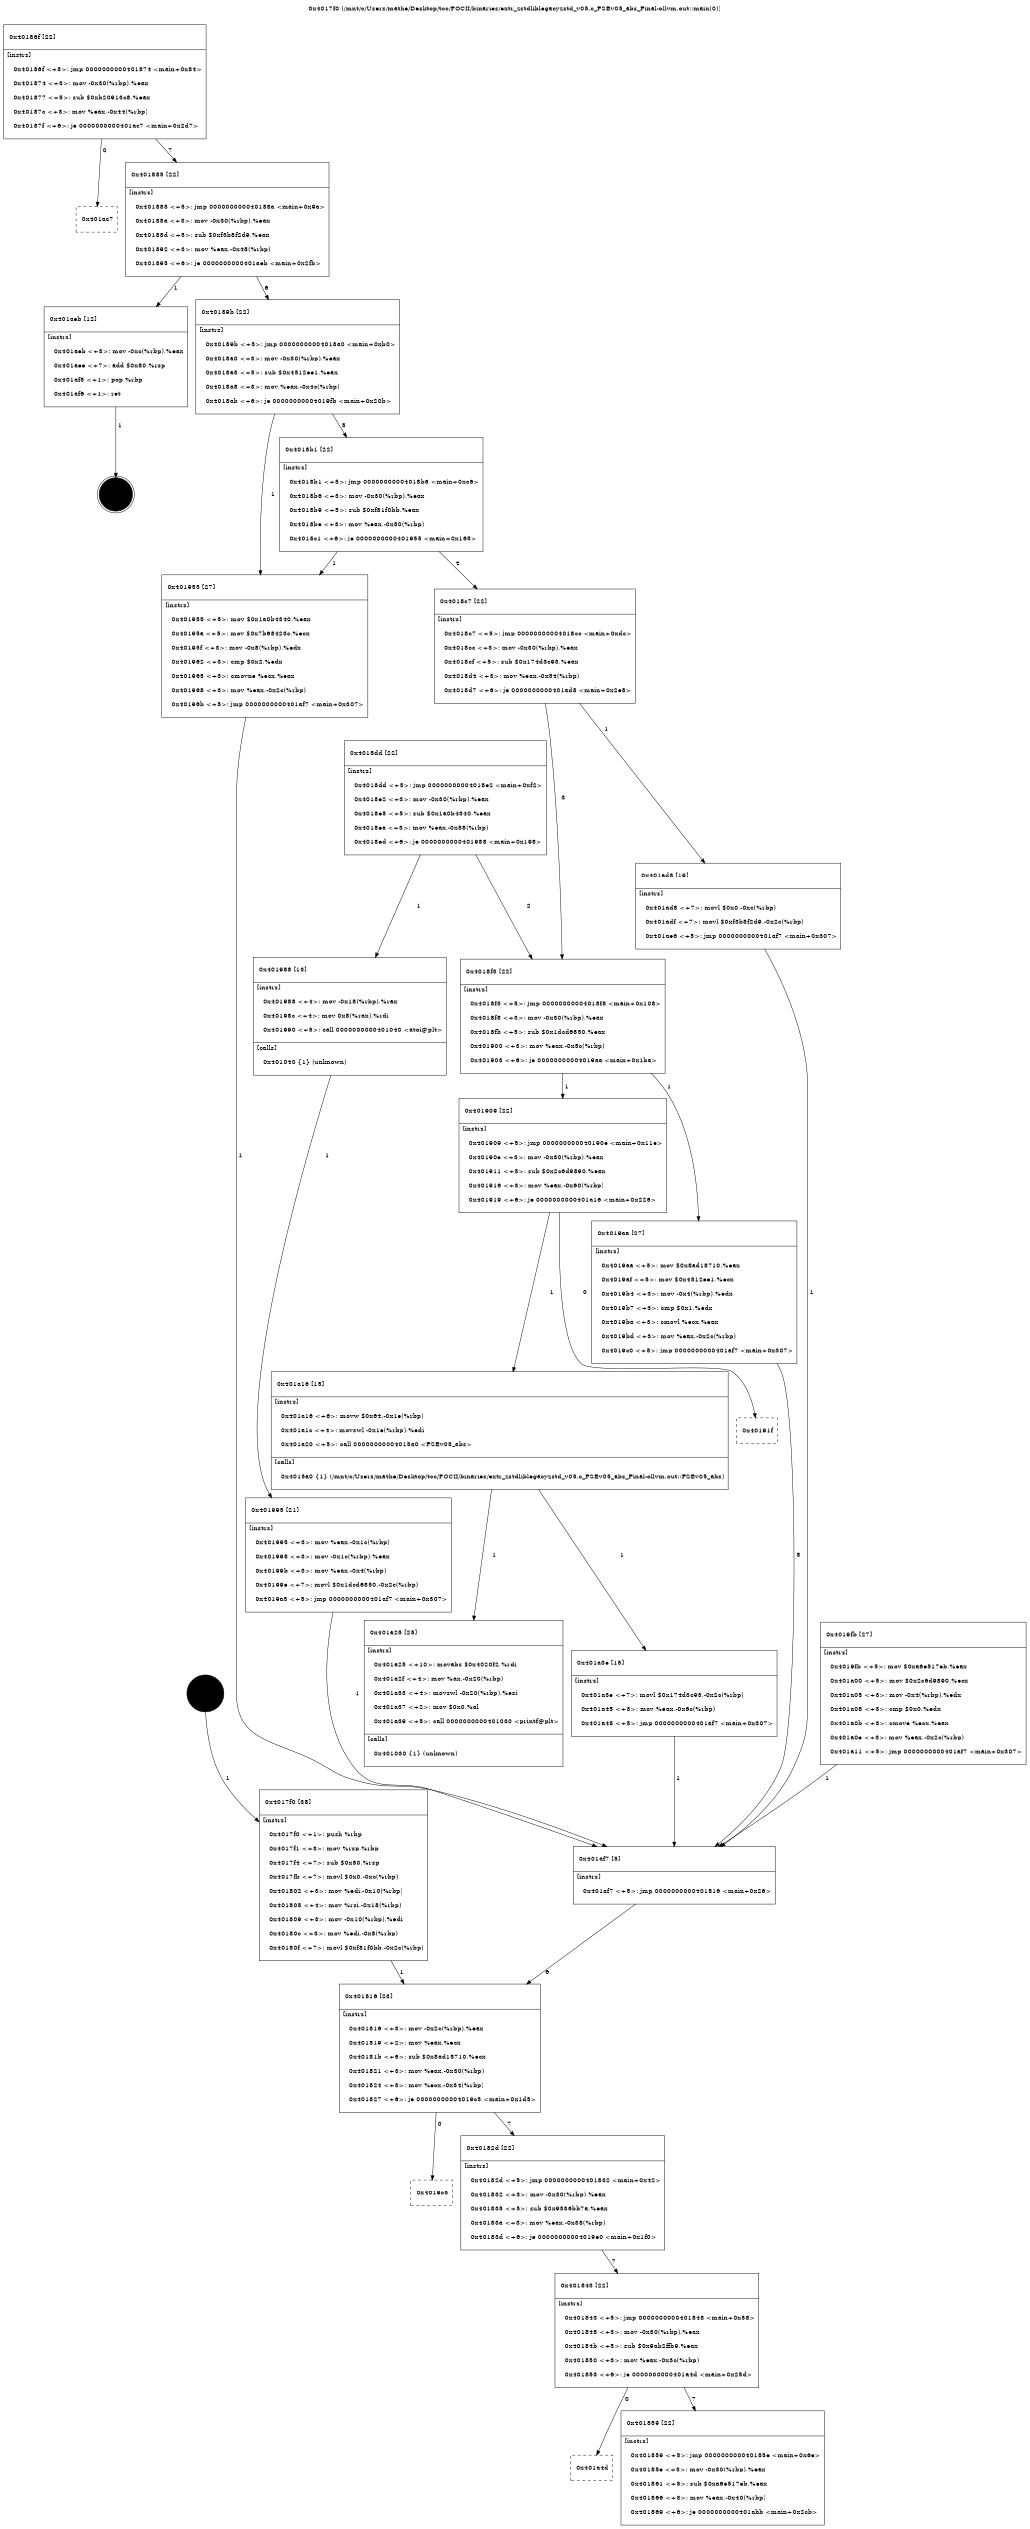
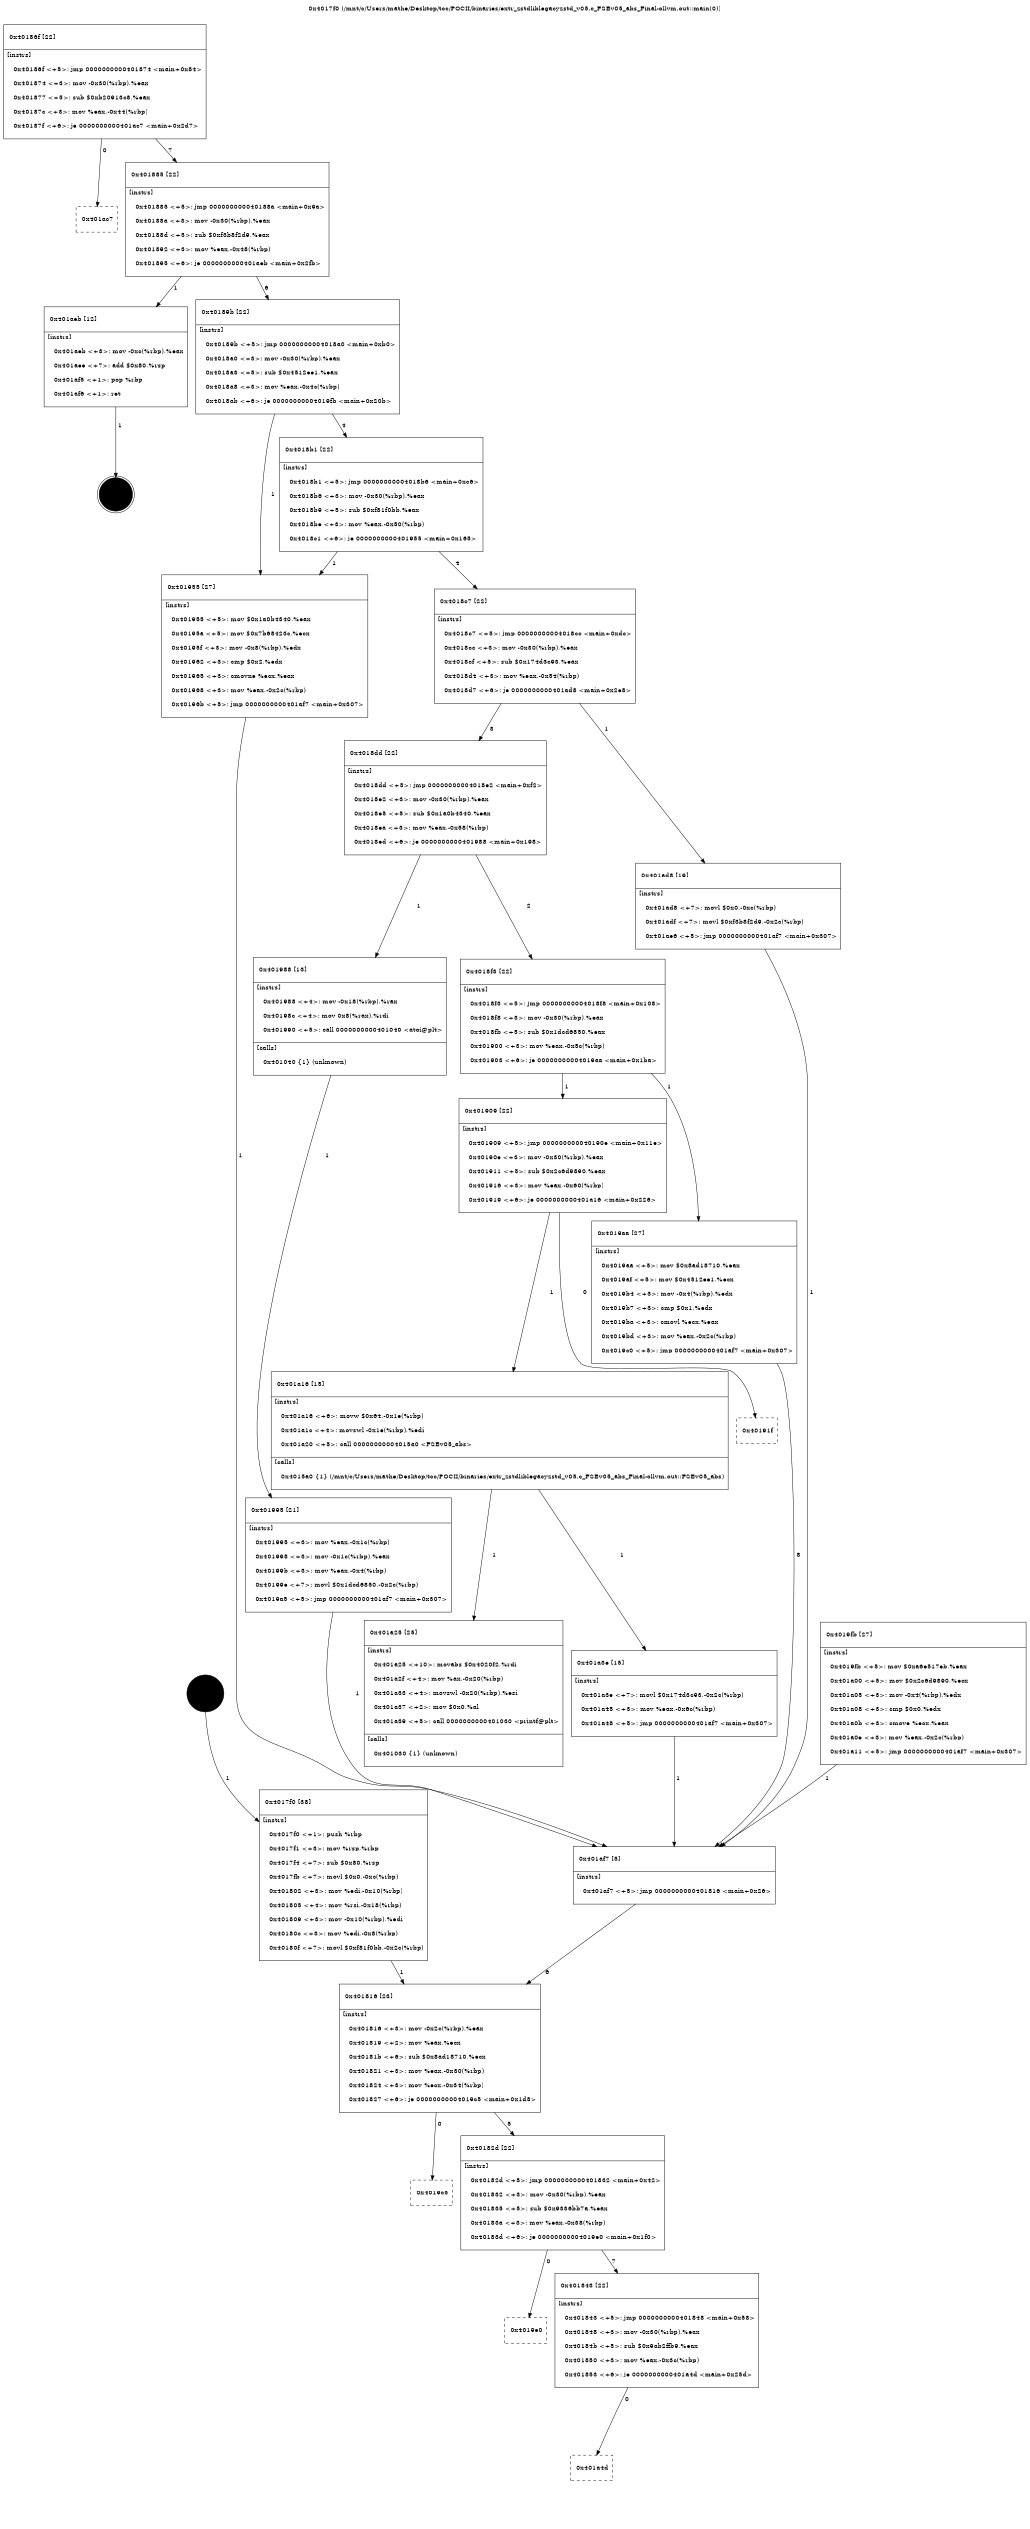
(343, 426) -> (343, 426)
(557, 829) -> (491, 720)
(508, 2124) -> (508, 2124)
none -> (526, 2330)
(723, 2468) -> none
